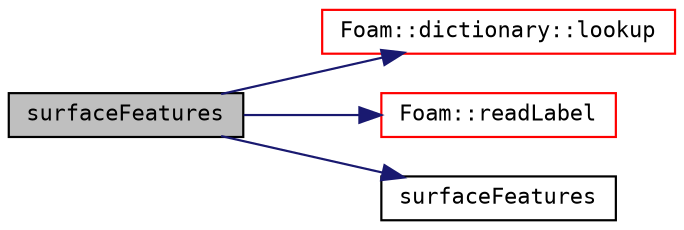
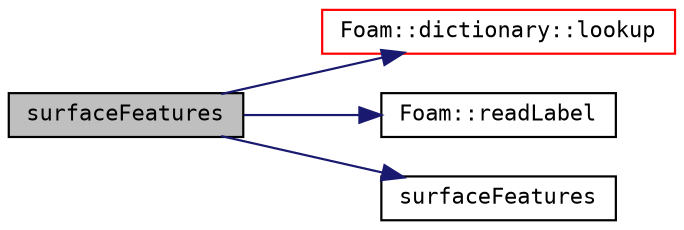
(499, 115) -> (499, 115)
